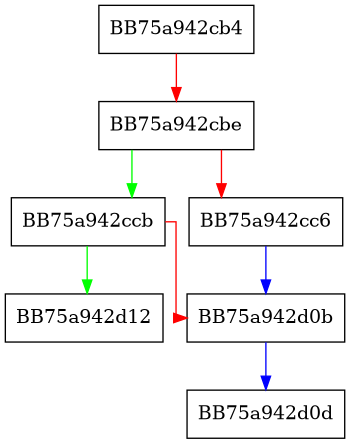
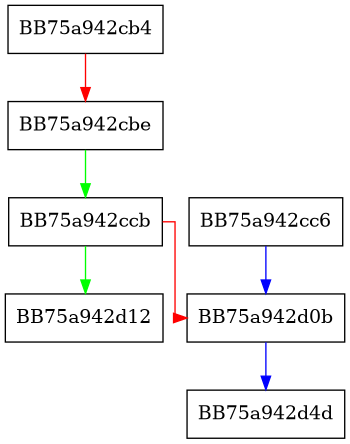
(221, 167) -> none
(266, 414) -> (266, 414)
